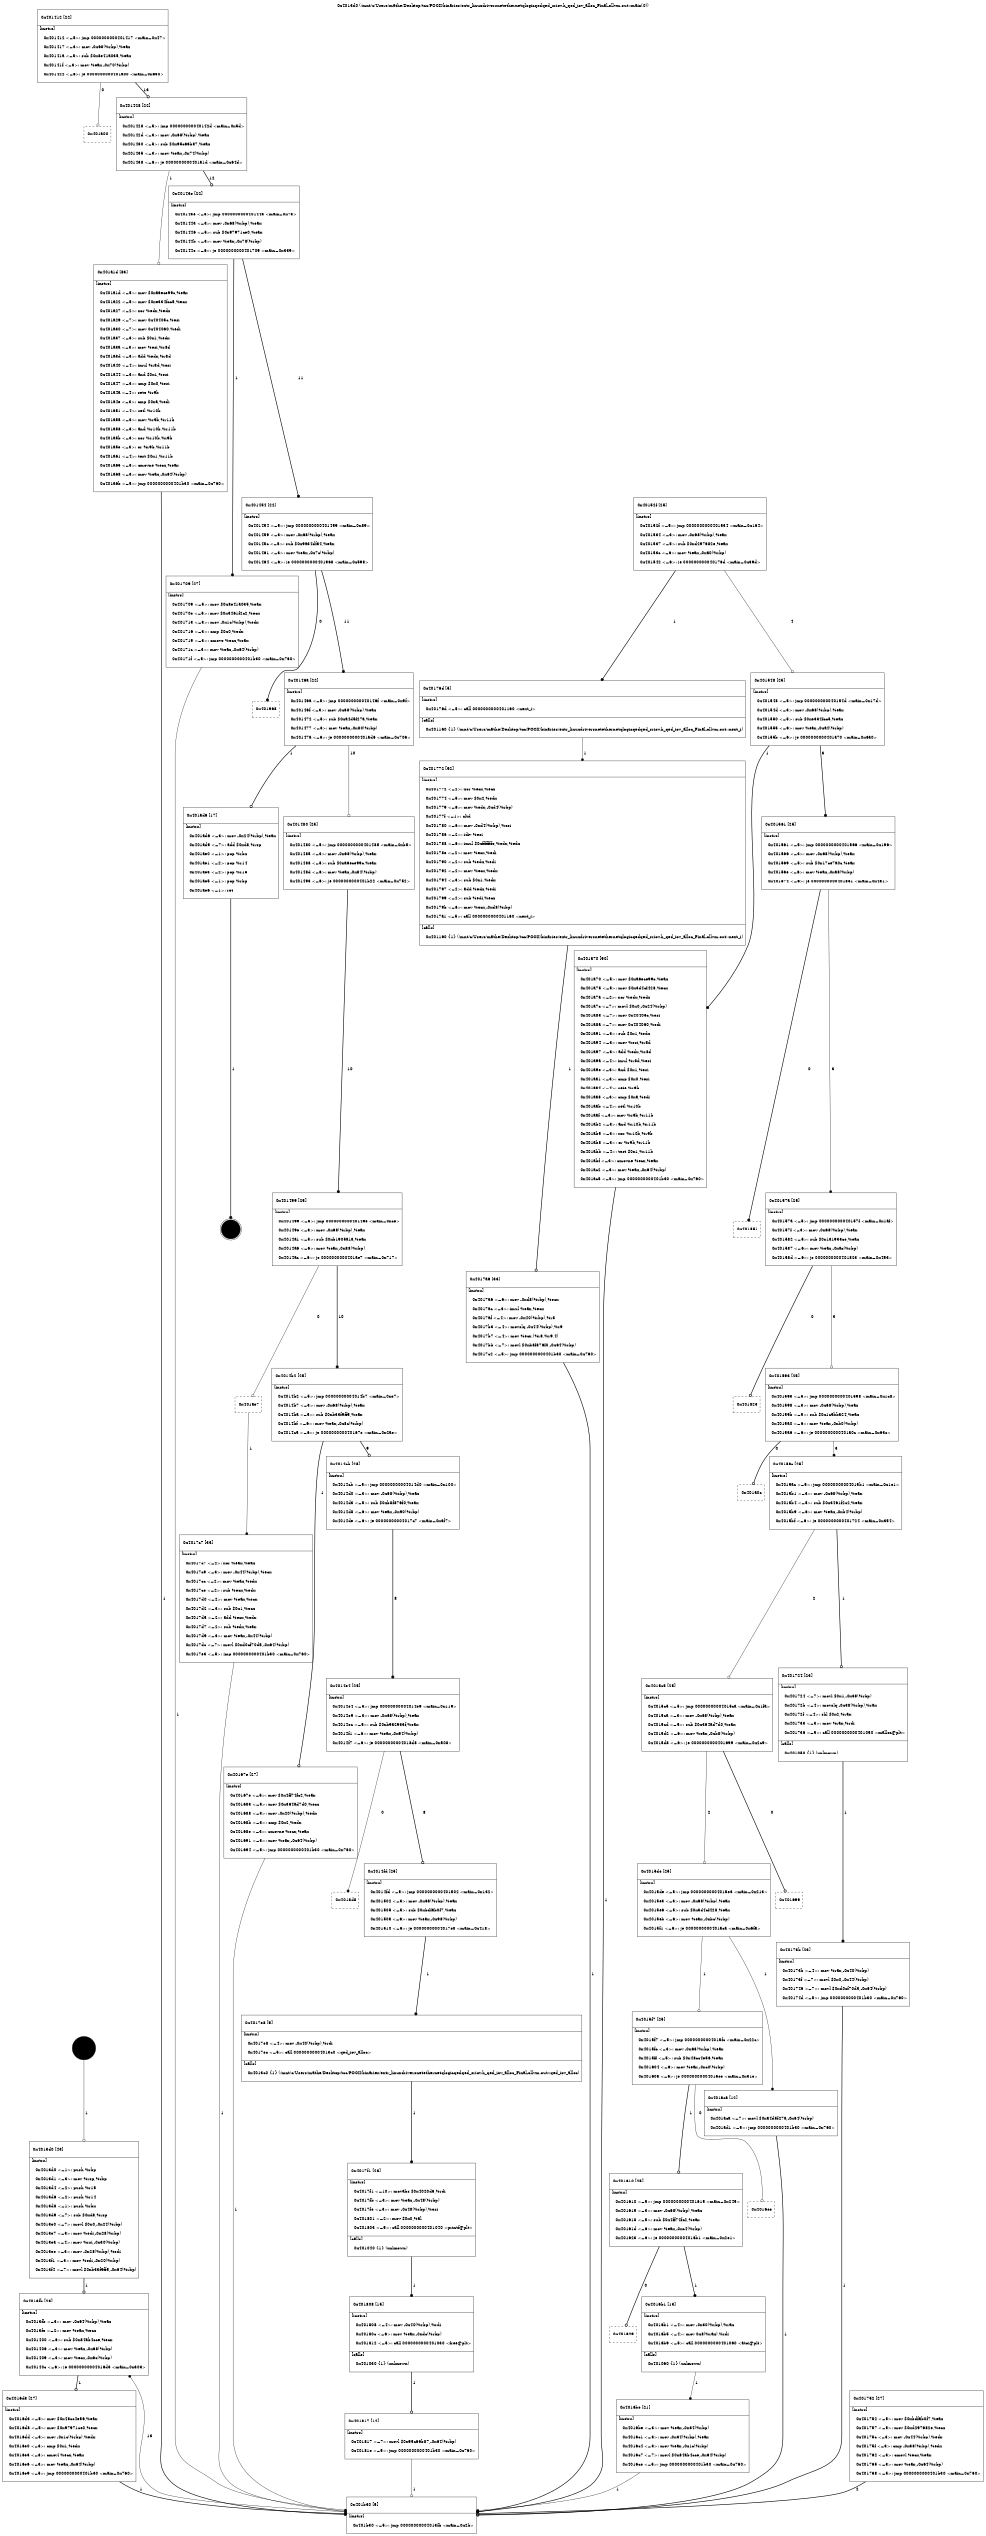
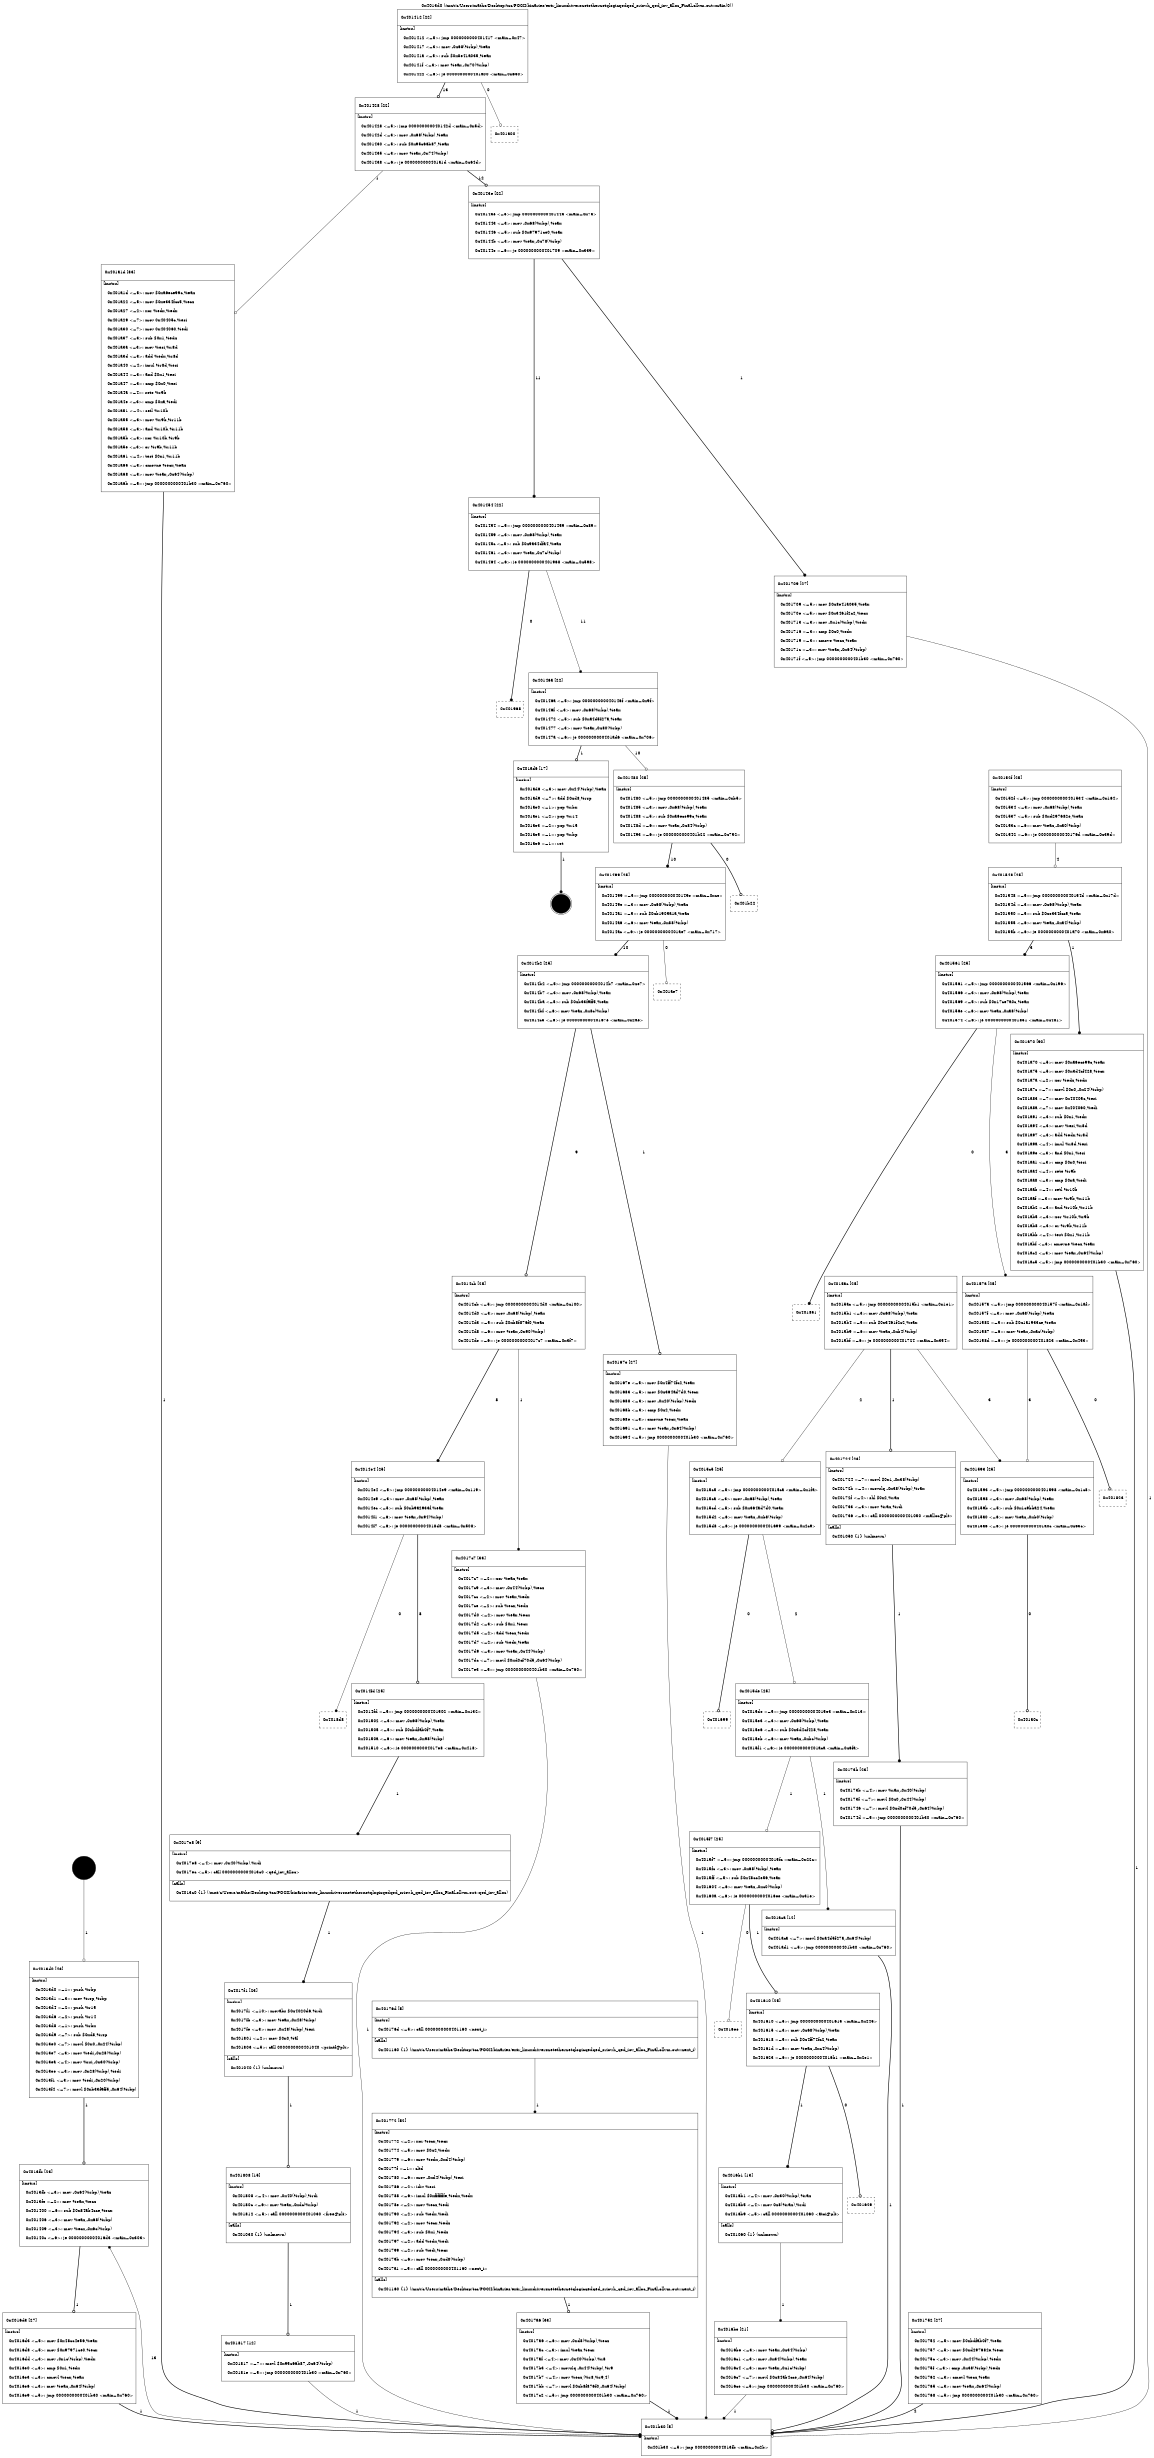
(334, 620) -> (563, 620)
(639, 625) -> none
none -> (744, 904)
(834, 1448) -> (958, 1404)
(248, 1473) -> (519, 1449)
(175, 1648) -> (1148, 1625)
(412, 2275) -> (288, 2121)
